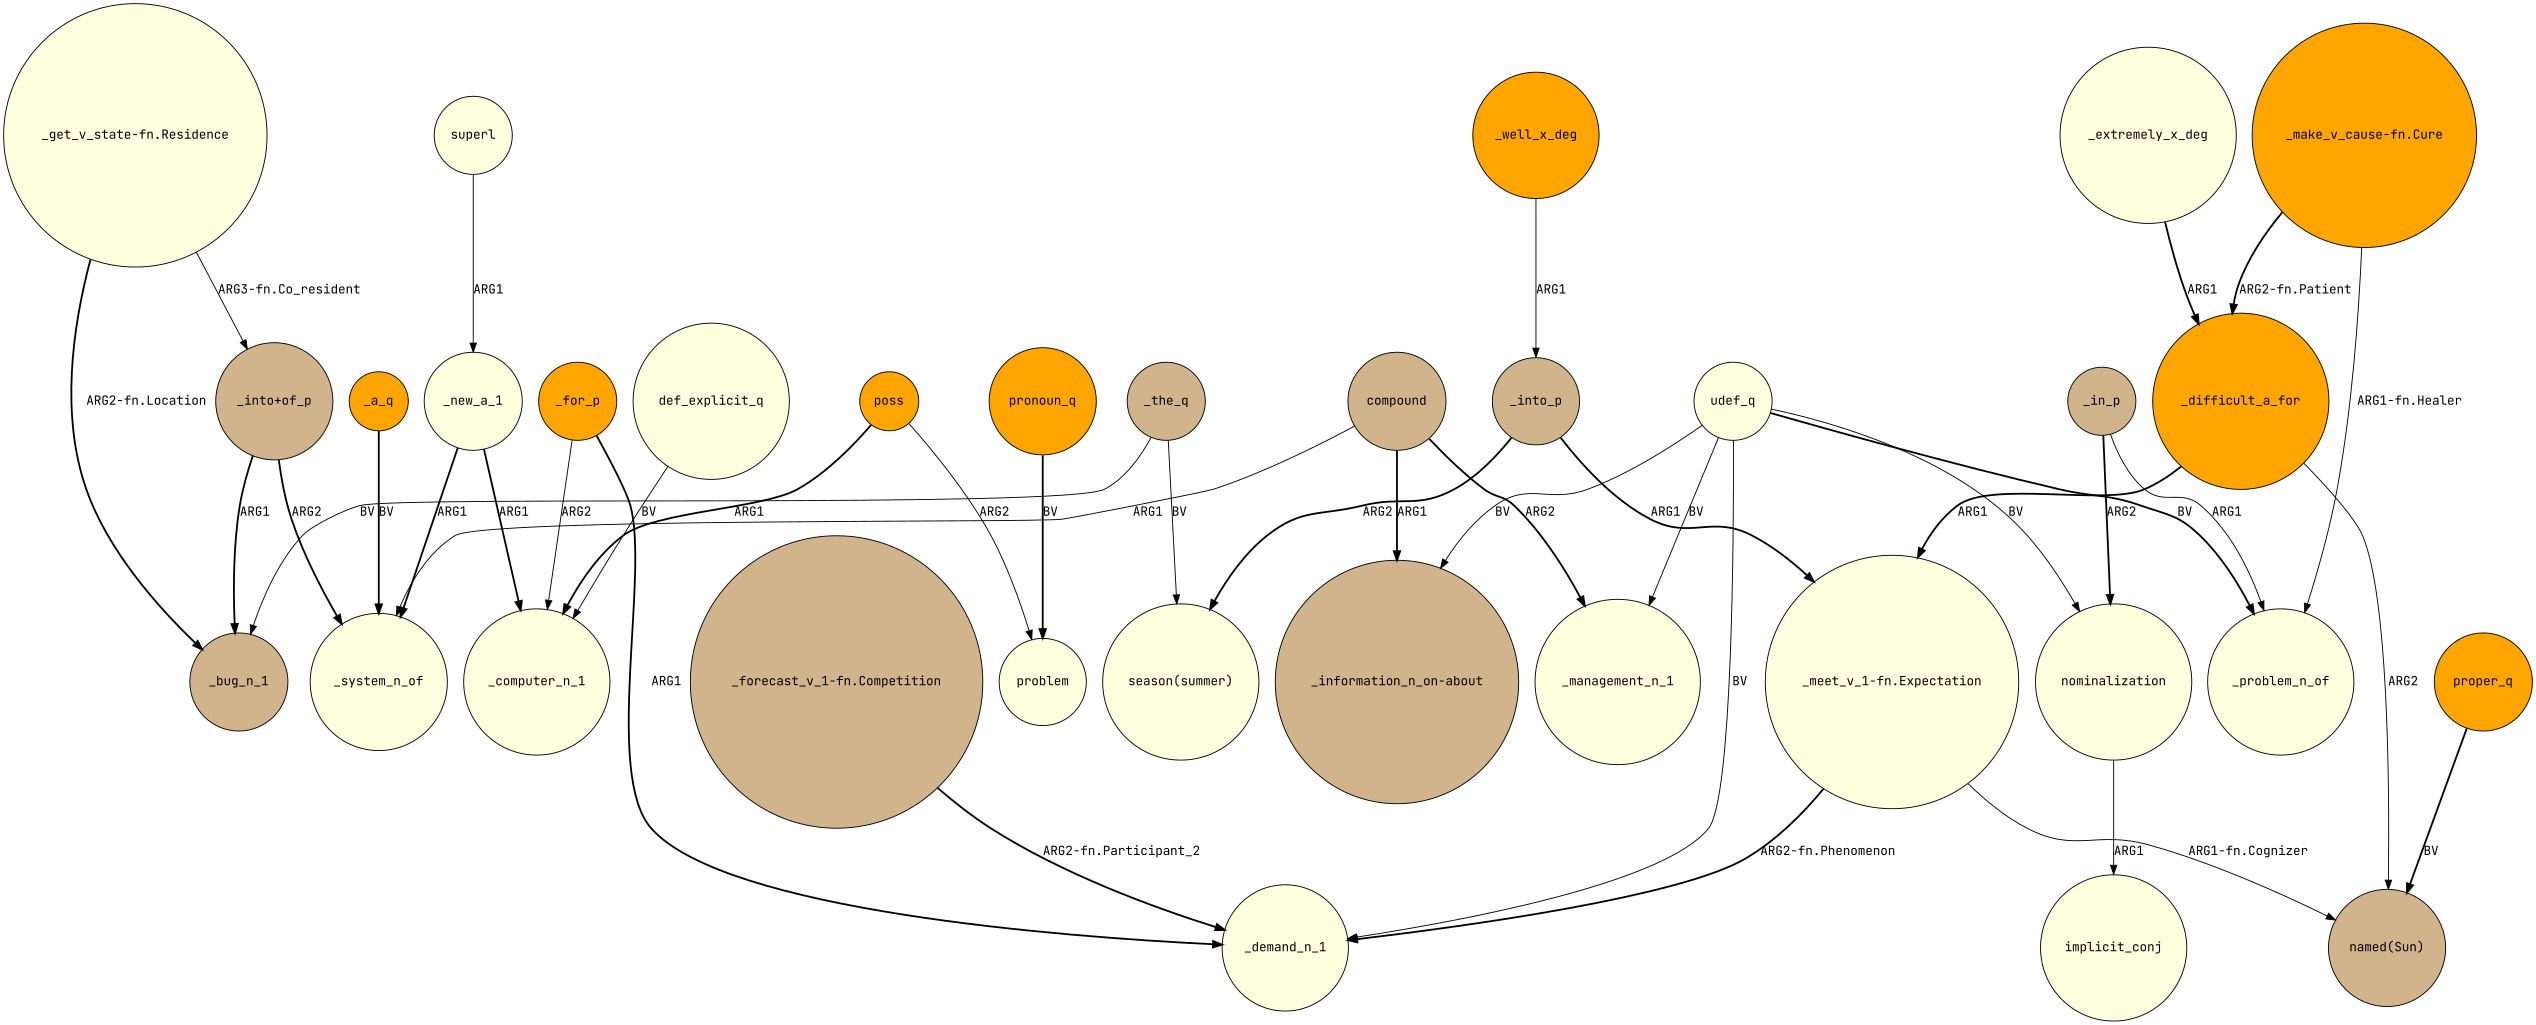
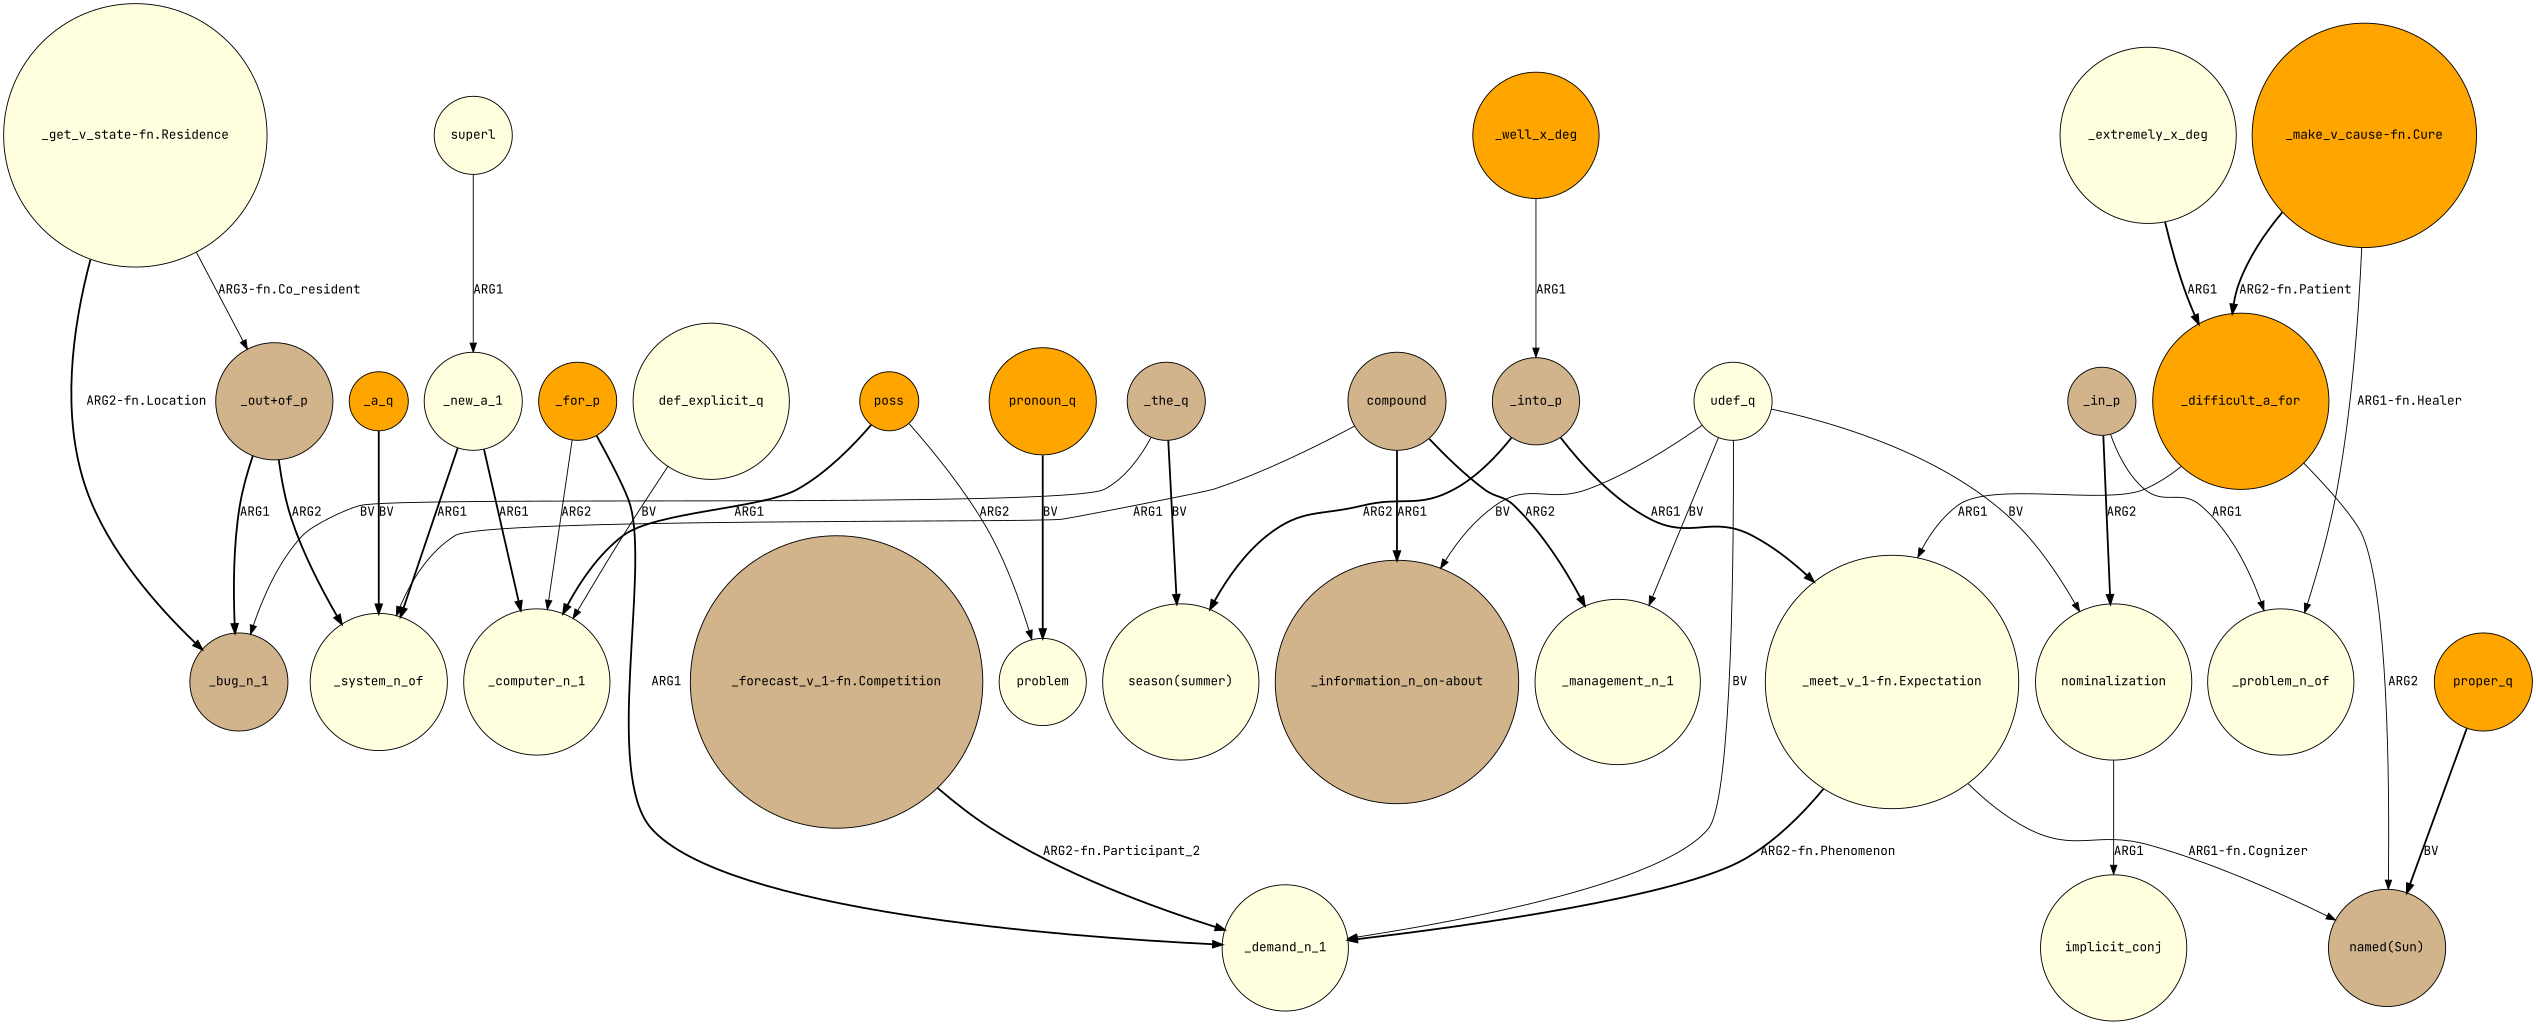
(274, 401) -> (274, 401)
(2029, 482) -> none
(2044, 494) -> (2044, 494)
(1172, 518) -> (1172, 518)
